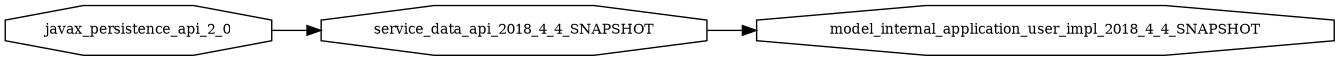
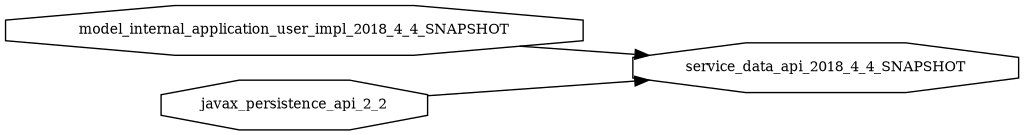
(138, 30) -> (294, 105)
(725, 30) -> (577, 50)
